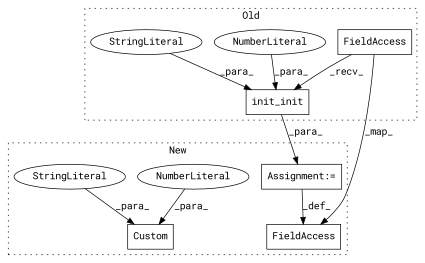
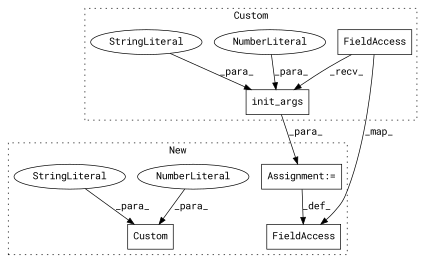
(251, 16) -> (251, 16)
(277, 102) -> (277, 102)
